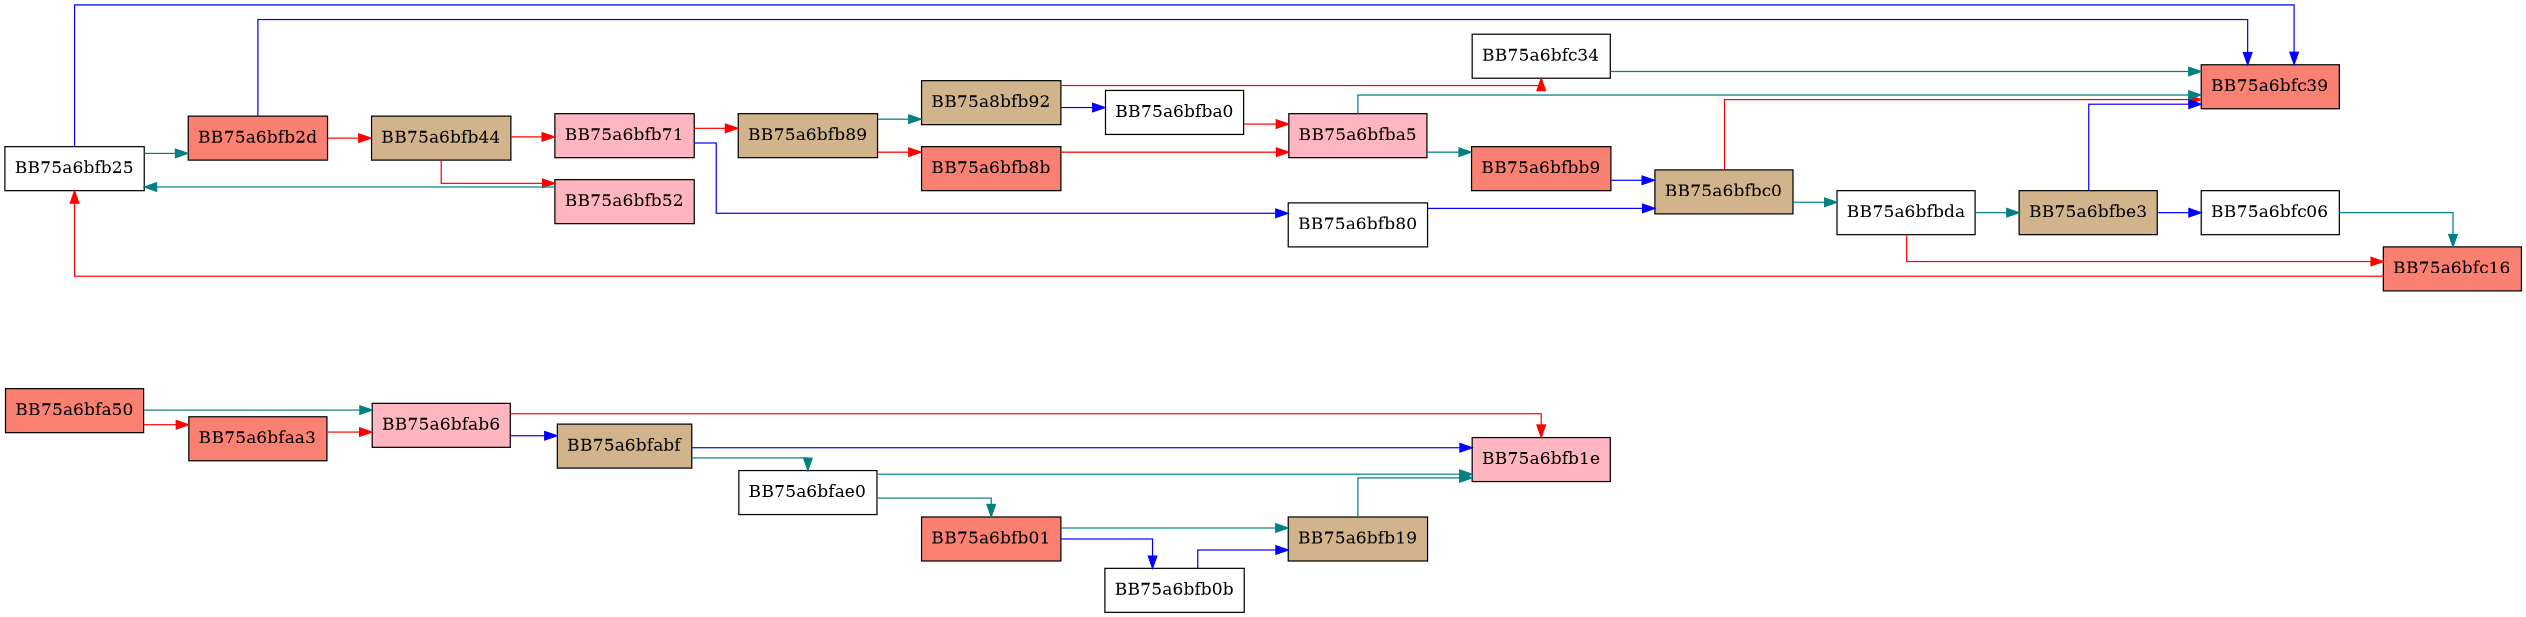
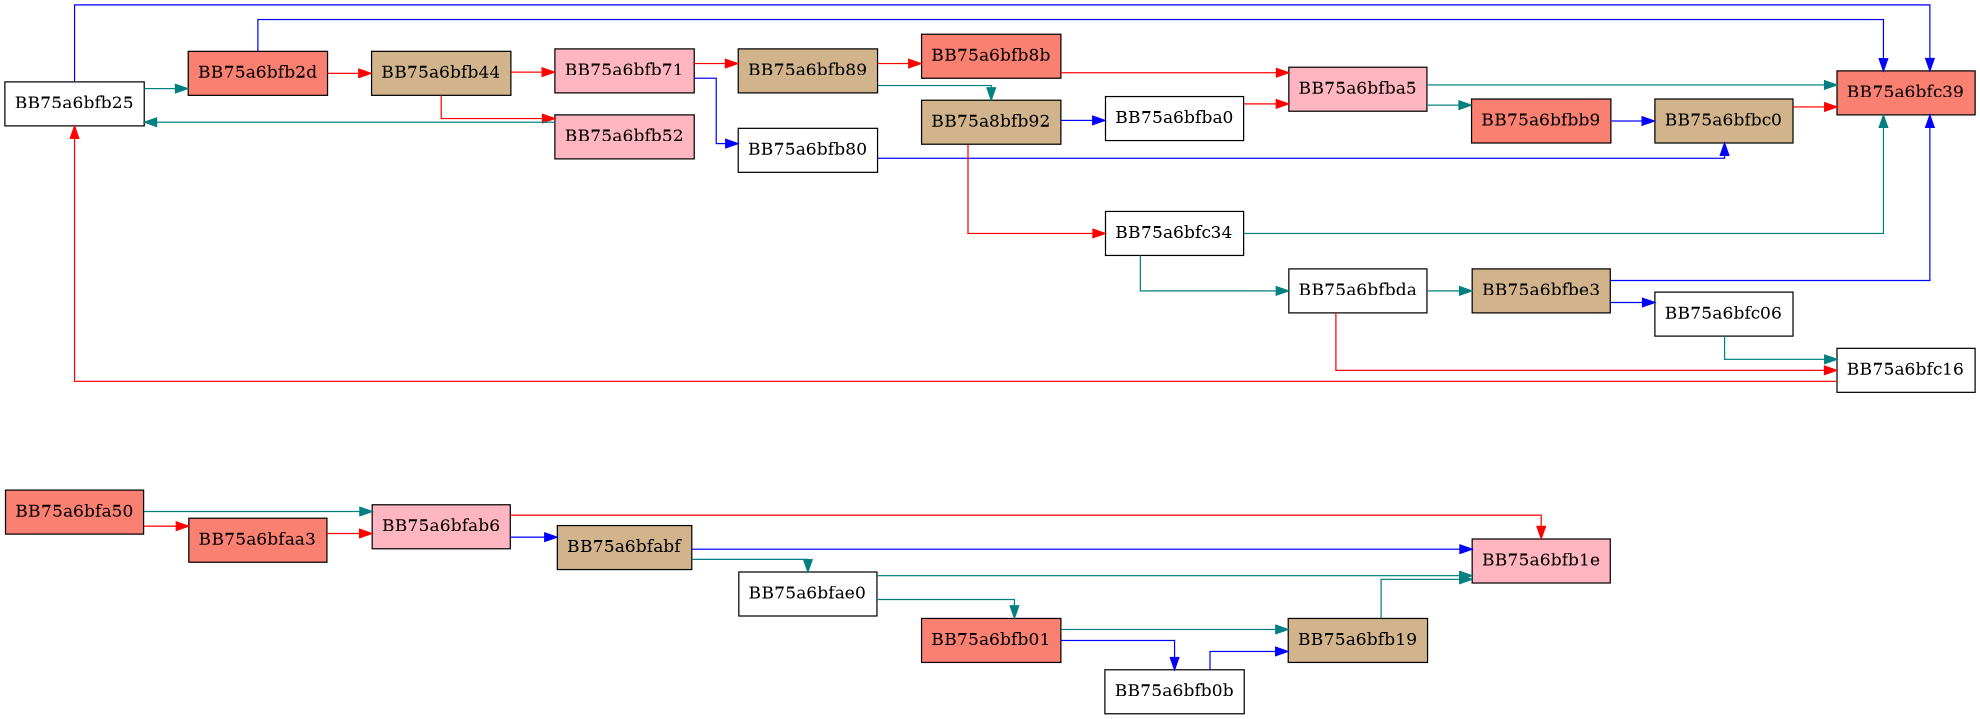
(1809, 202) -> (1191, 291)
(2452, 269) -> (1906, 370)
